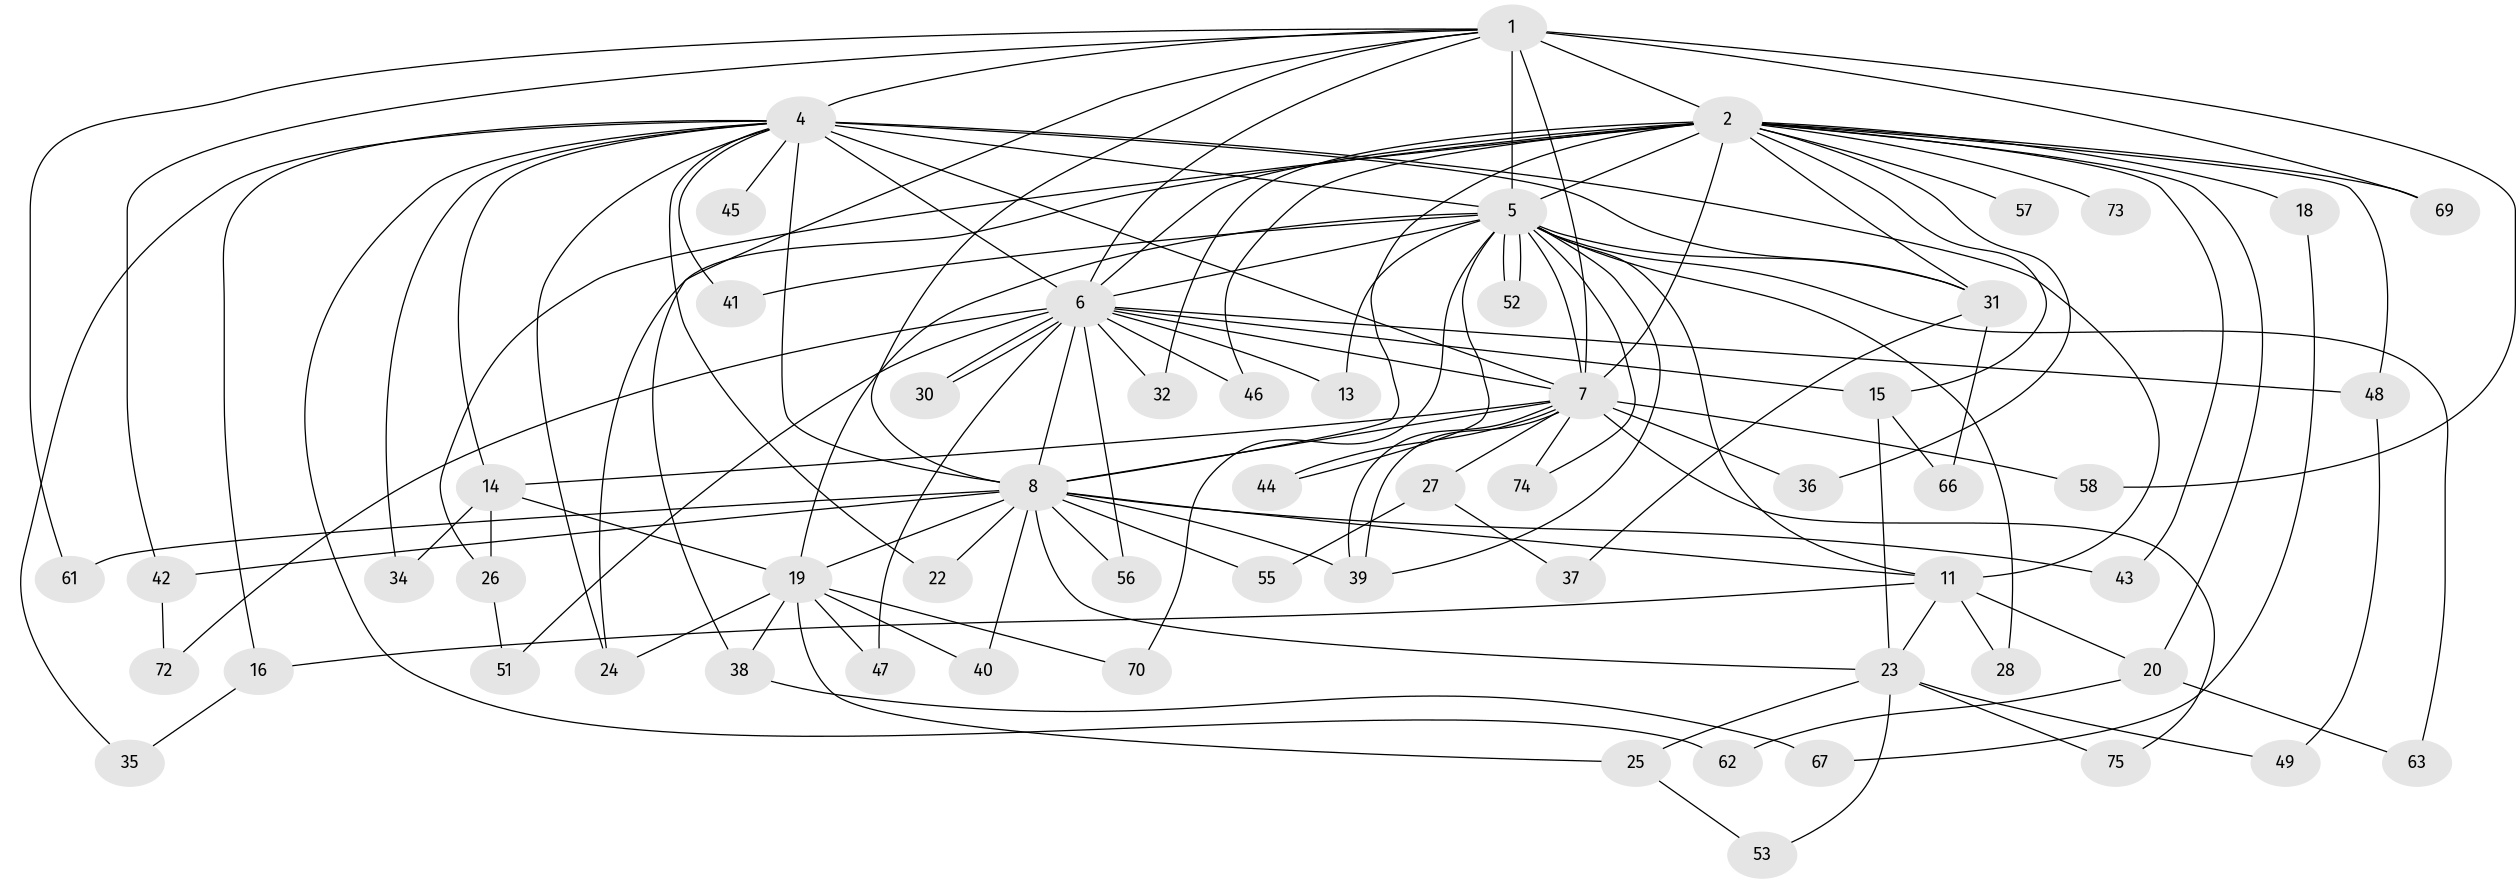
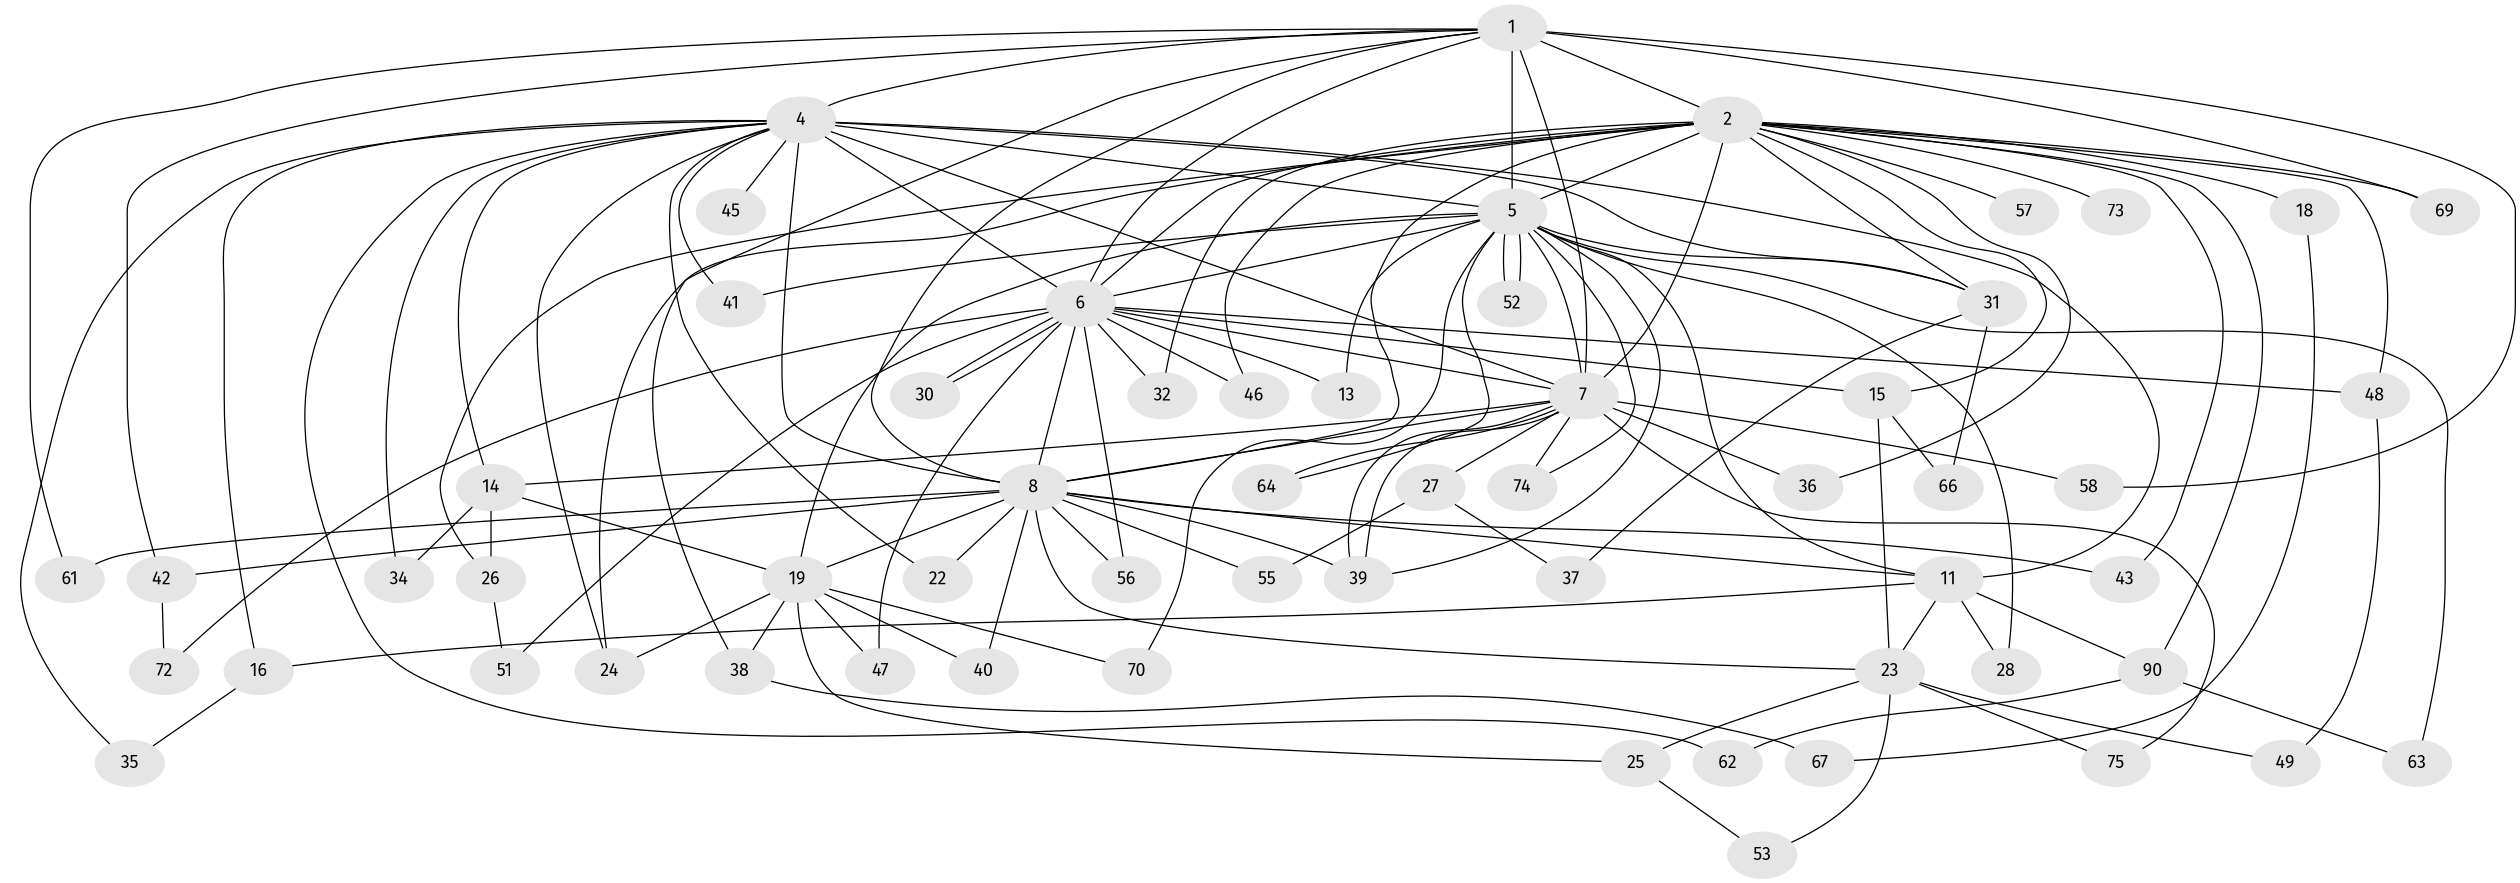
(1267, 488) -> (1267, 488)
(2153, 671) -> (2153, 671)
